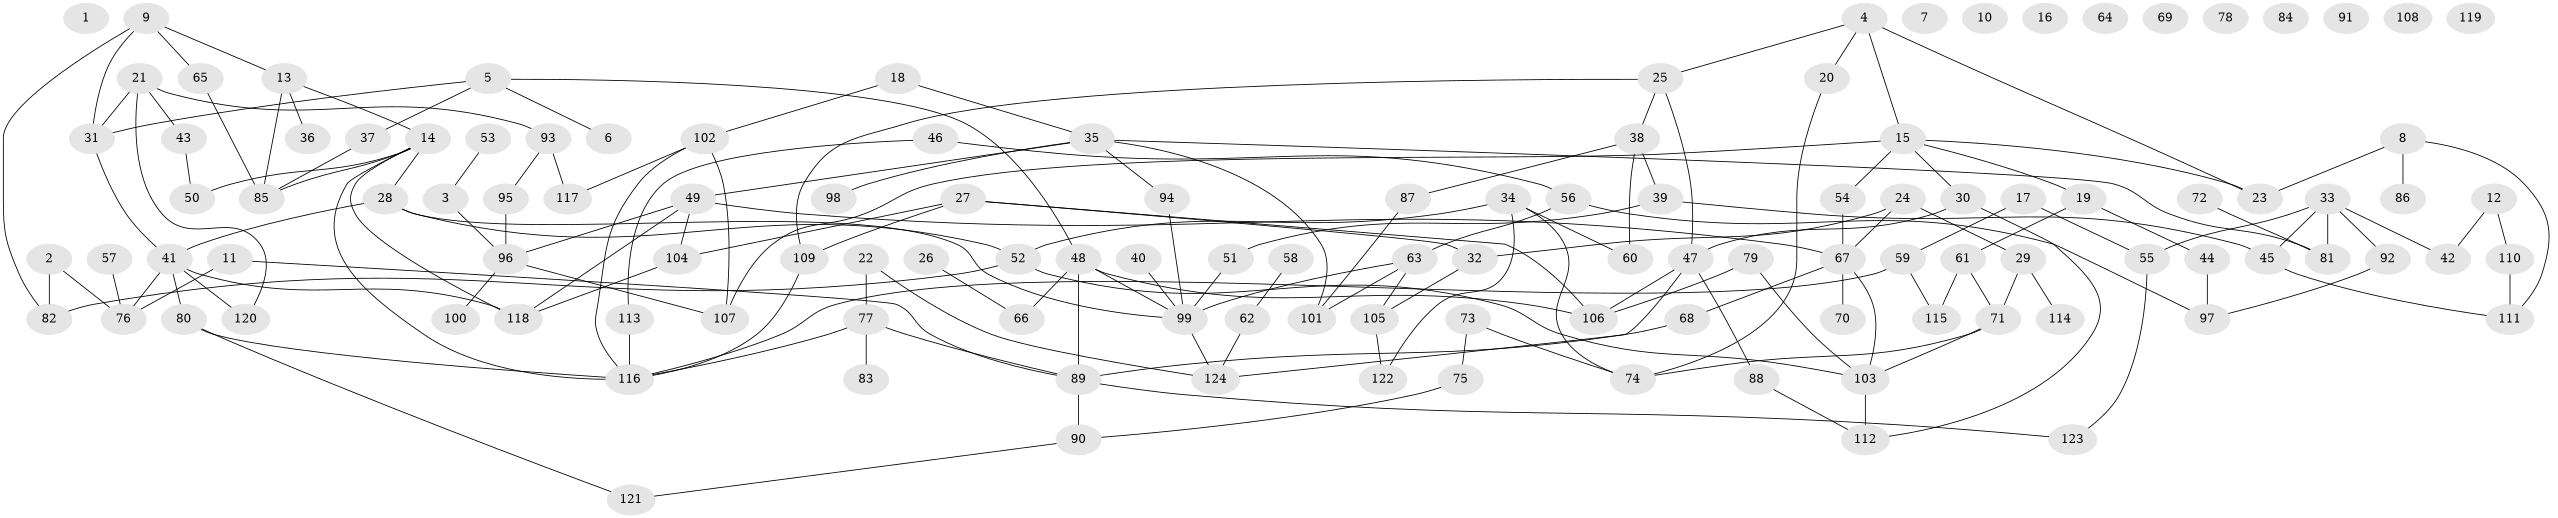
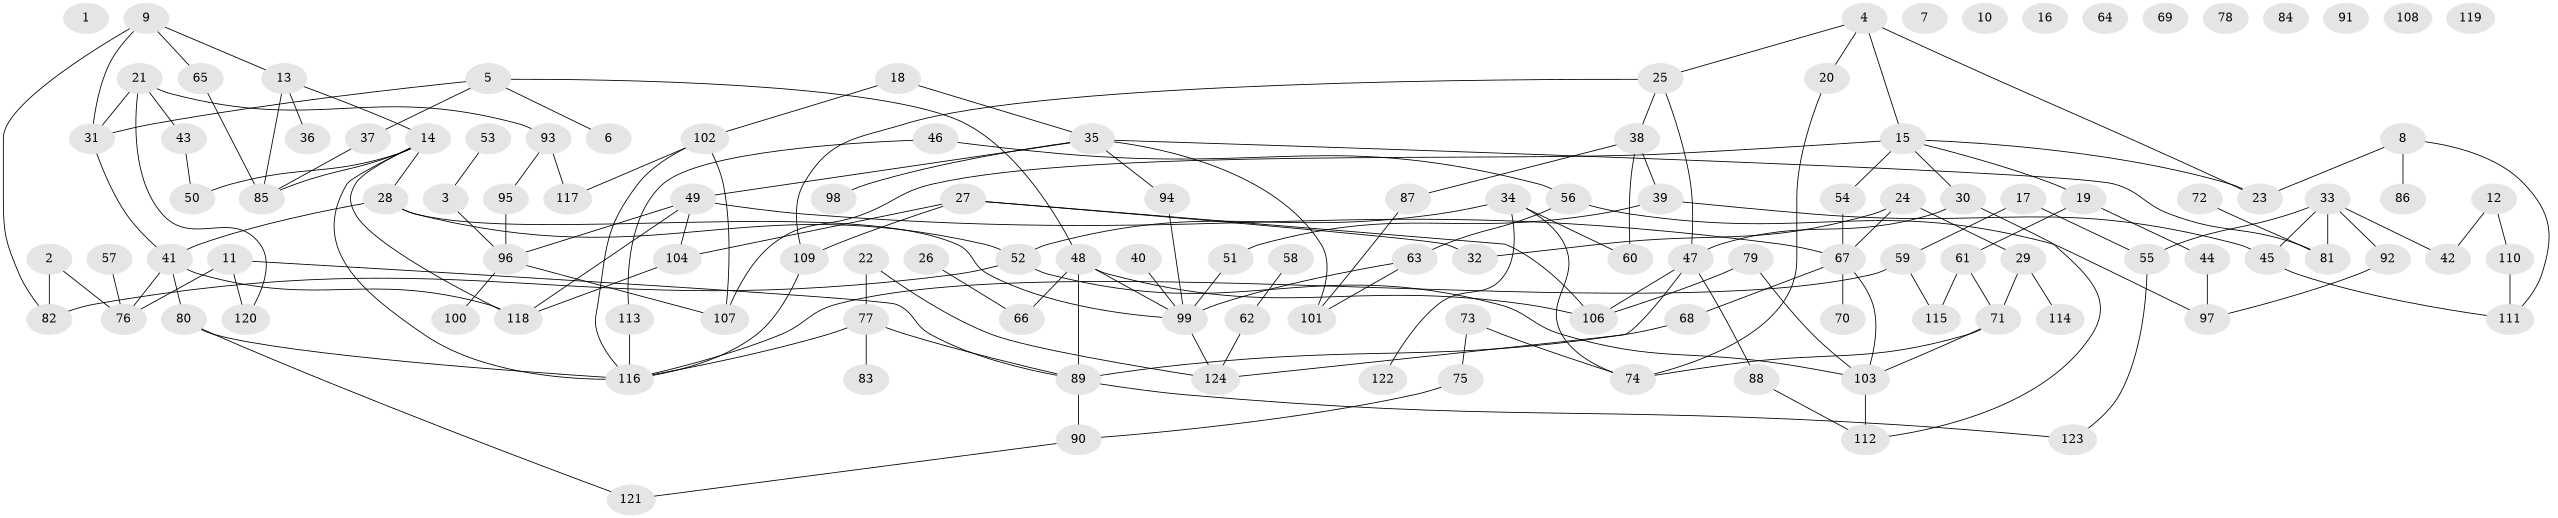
(212, 293) -> (238, 291)
(1375, 319) -> none
